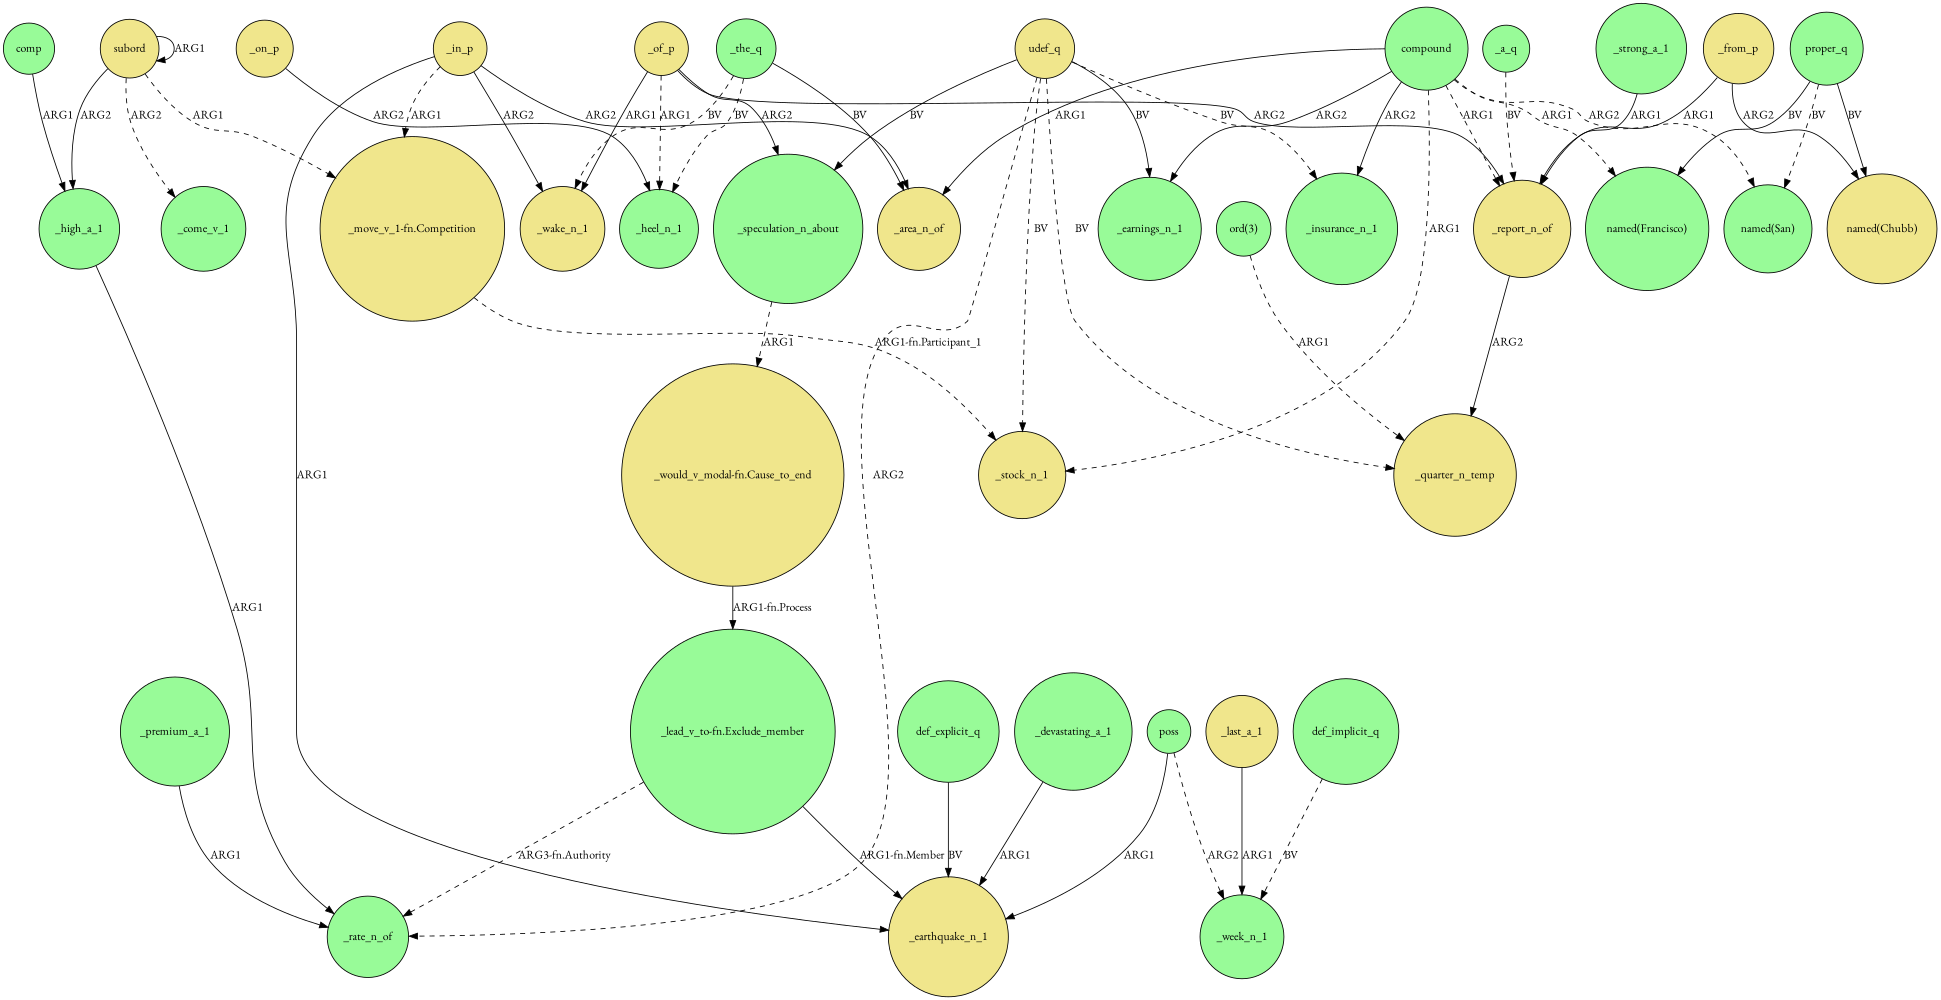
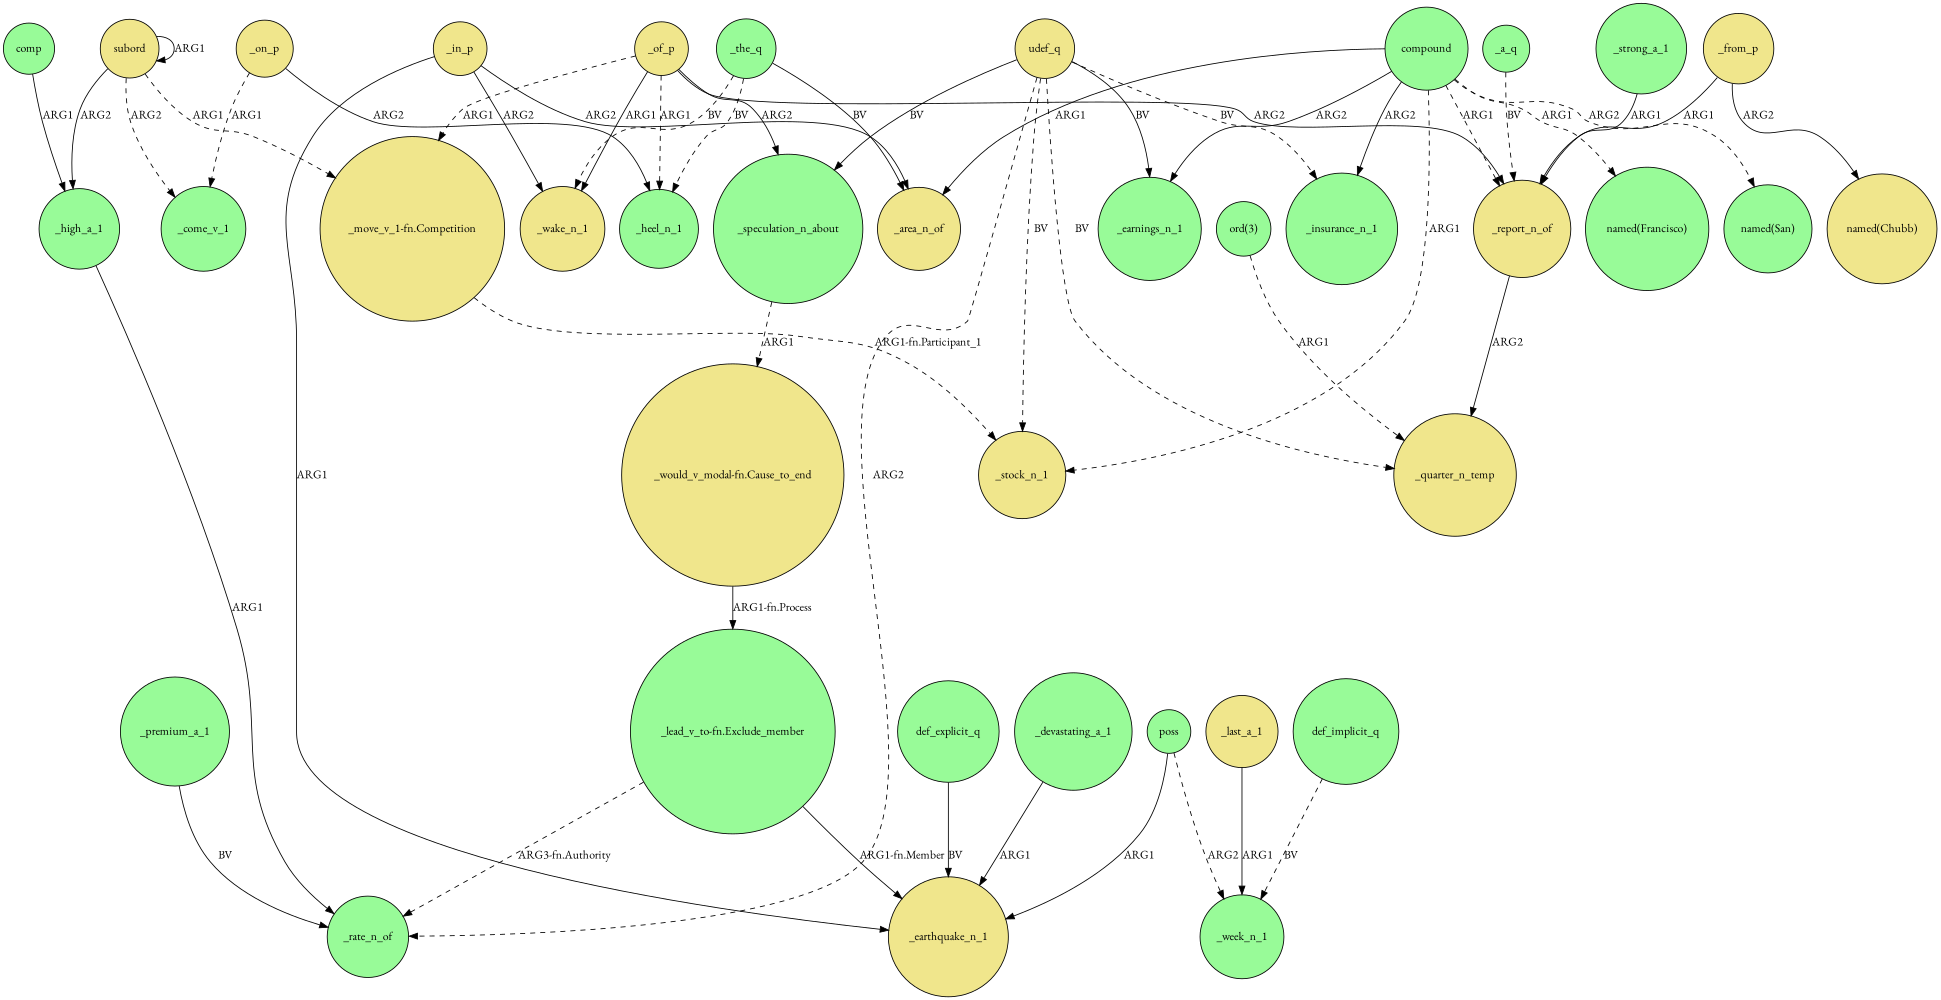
(1827, 49) -> none
(418, 95) -> (533, 84)
none -> (226, 124)
(226, 855) -> (226, 855)
